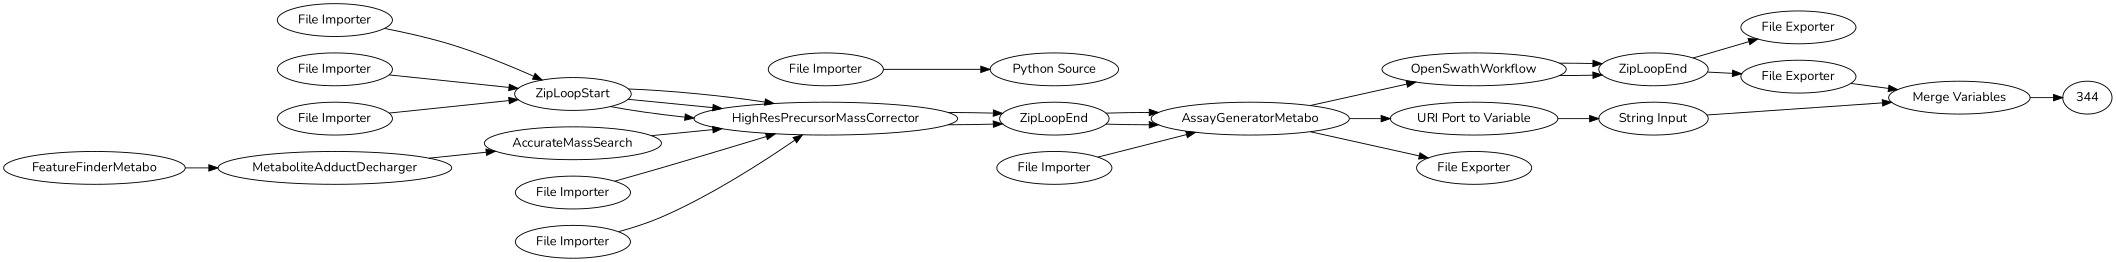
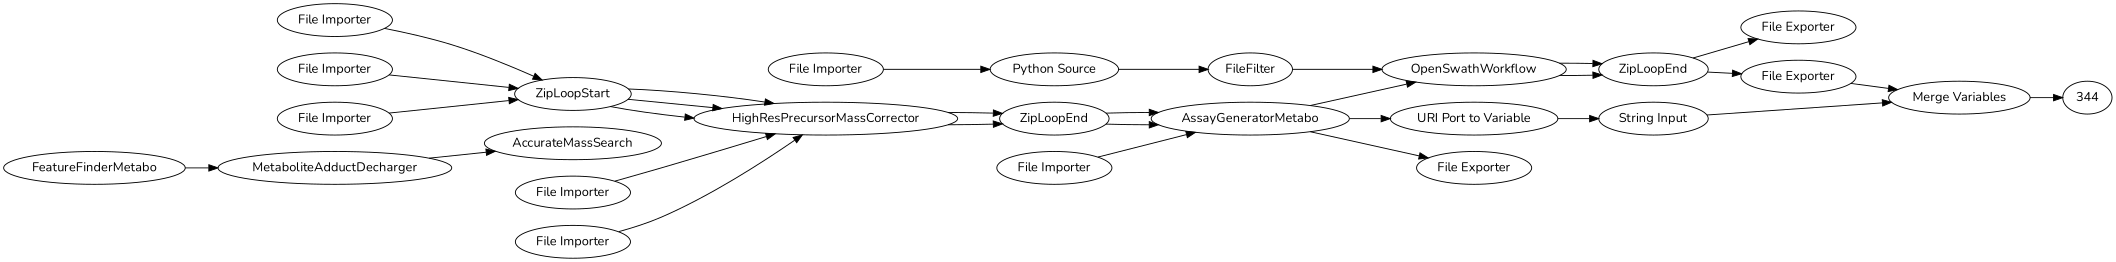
none -> (1250, 69)
(682, 133) -> none
